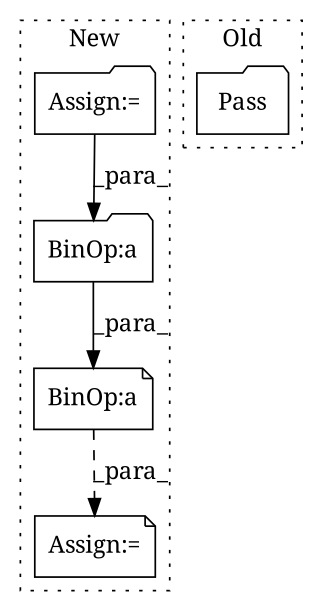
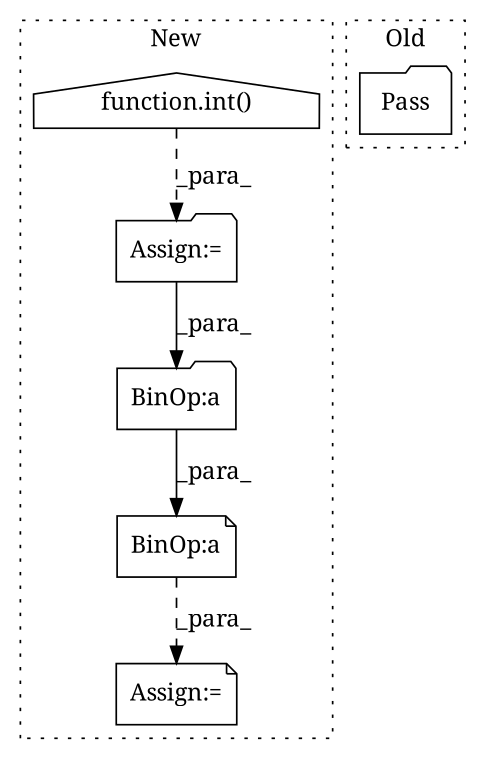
none -> (177, 104)
